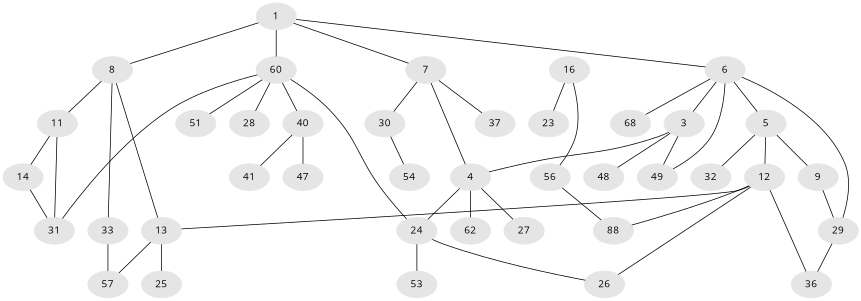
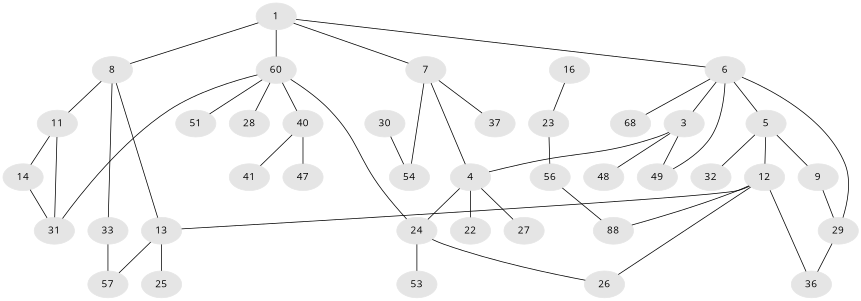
(405, 97) -> (418, 124)
(577, 126) -> (549, 150)
(470, 231) -> (470, 231)
